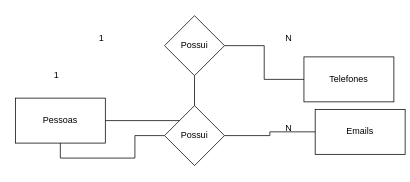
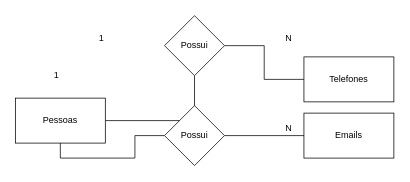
(360, 132) -> (349, 135)
